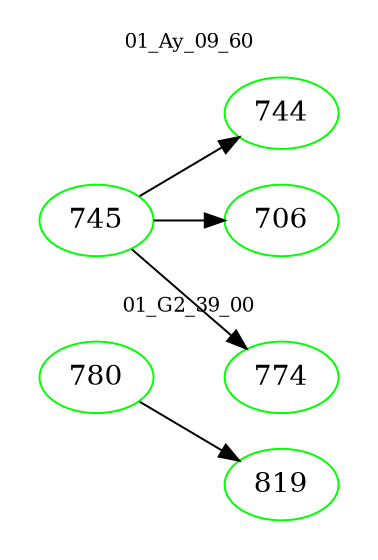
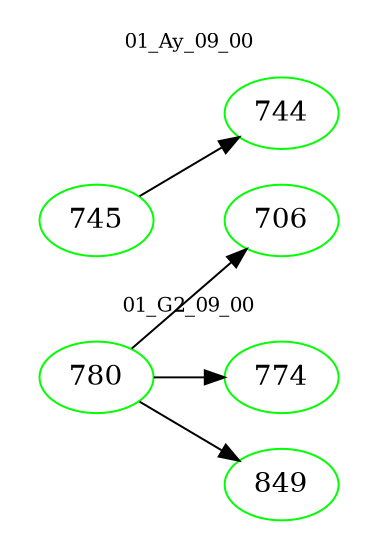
(189, 43) -> (189, 43)
(179, 220) -> (181, 306)
(191, 301) -> (179, 377)
(189, 307) -> (189, 307)
(282, 485) -> (282, 485)
